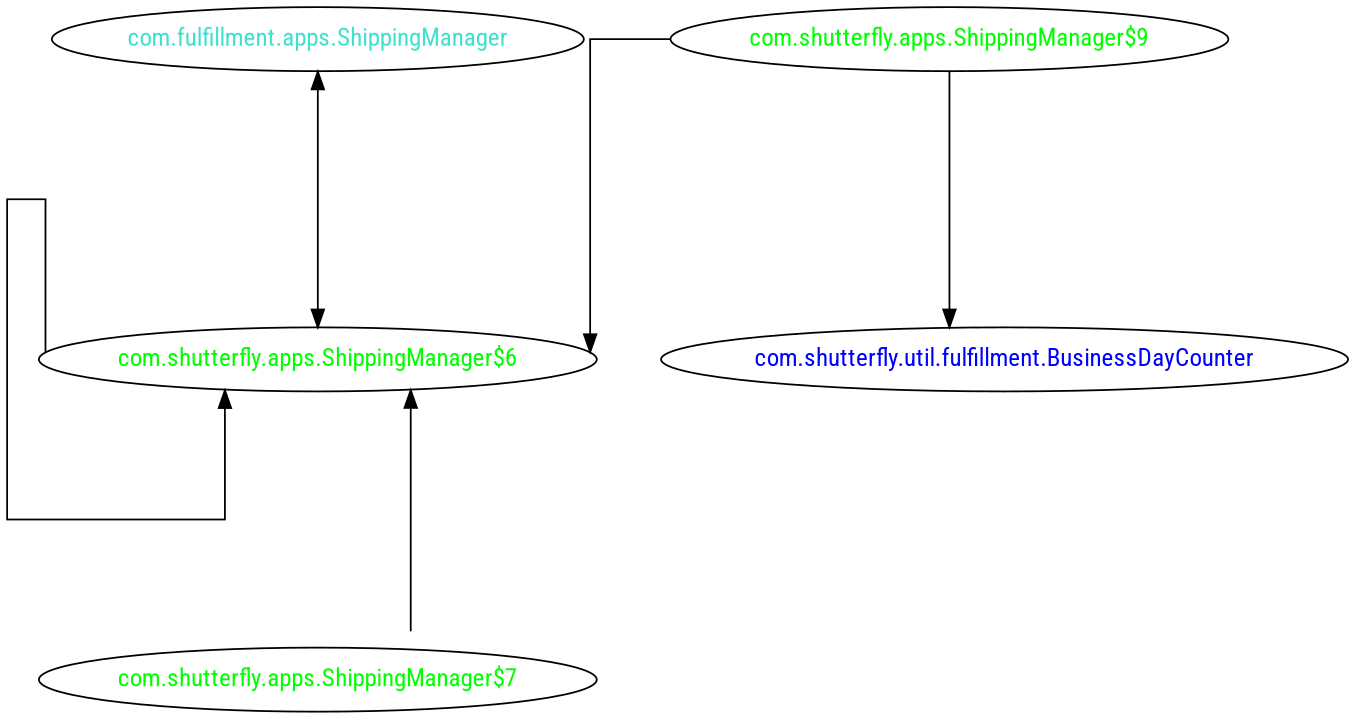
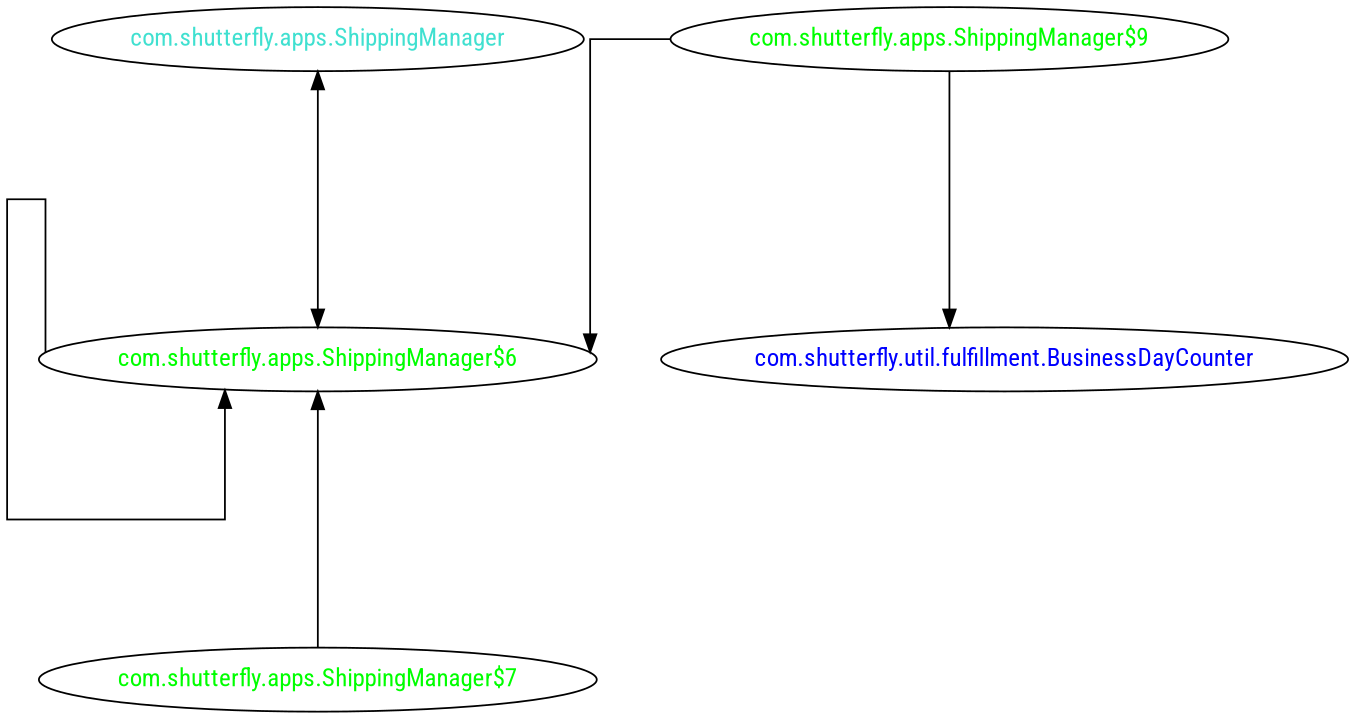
(318, 39) -> (318, 39)
(411, 520) -> (318, 528)
